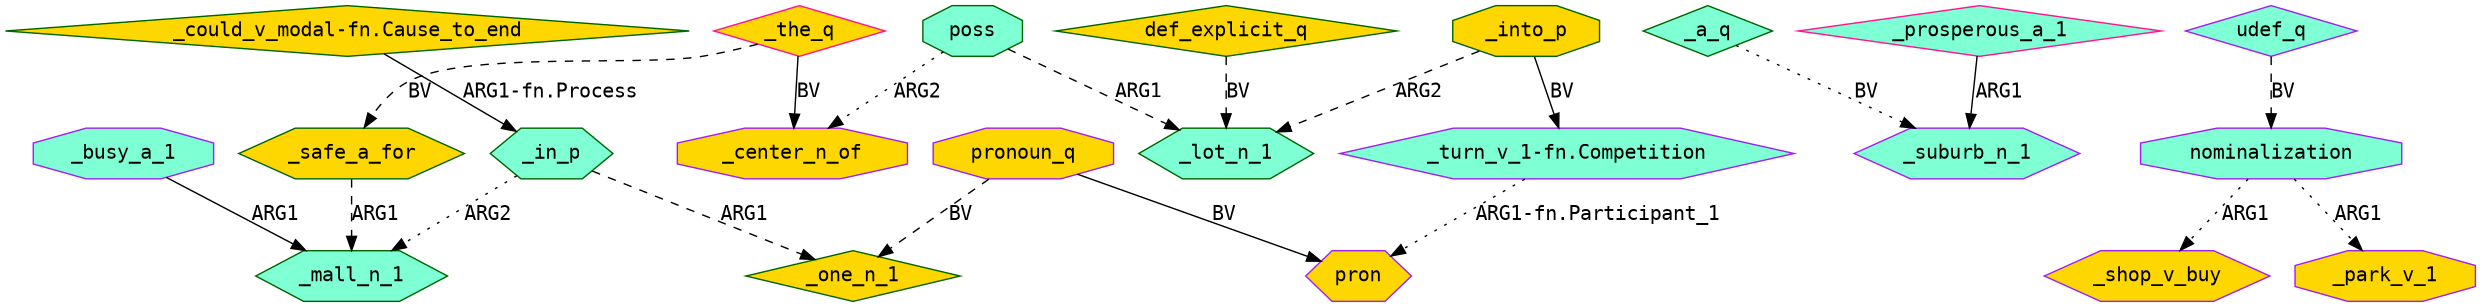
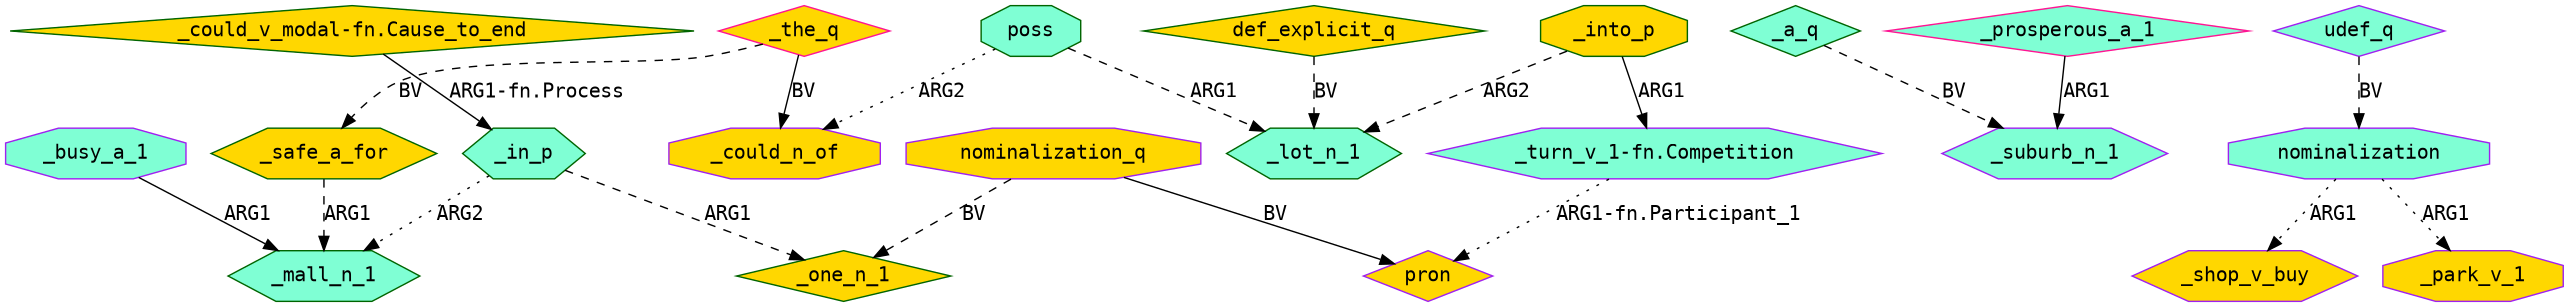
(1819, 84) -> (1907, 84)
(1562, 92) -> (1662, 92)
(792, 154) -> (775, 154)
(1023, 154) -> (1053, 154)
(1359, 276) -> (1428, 276)
